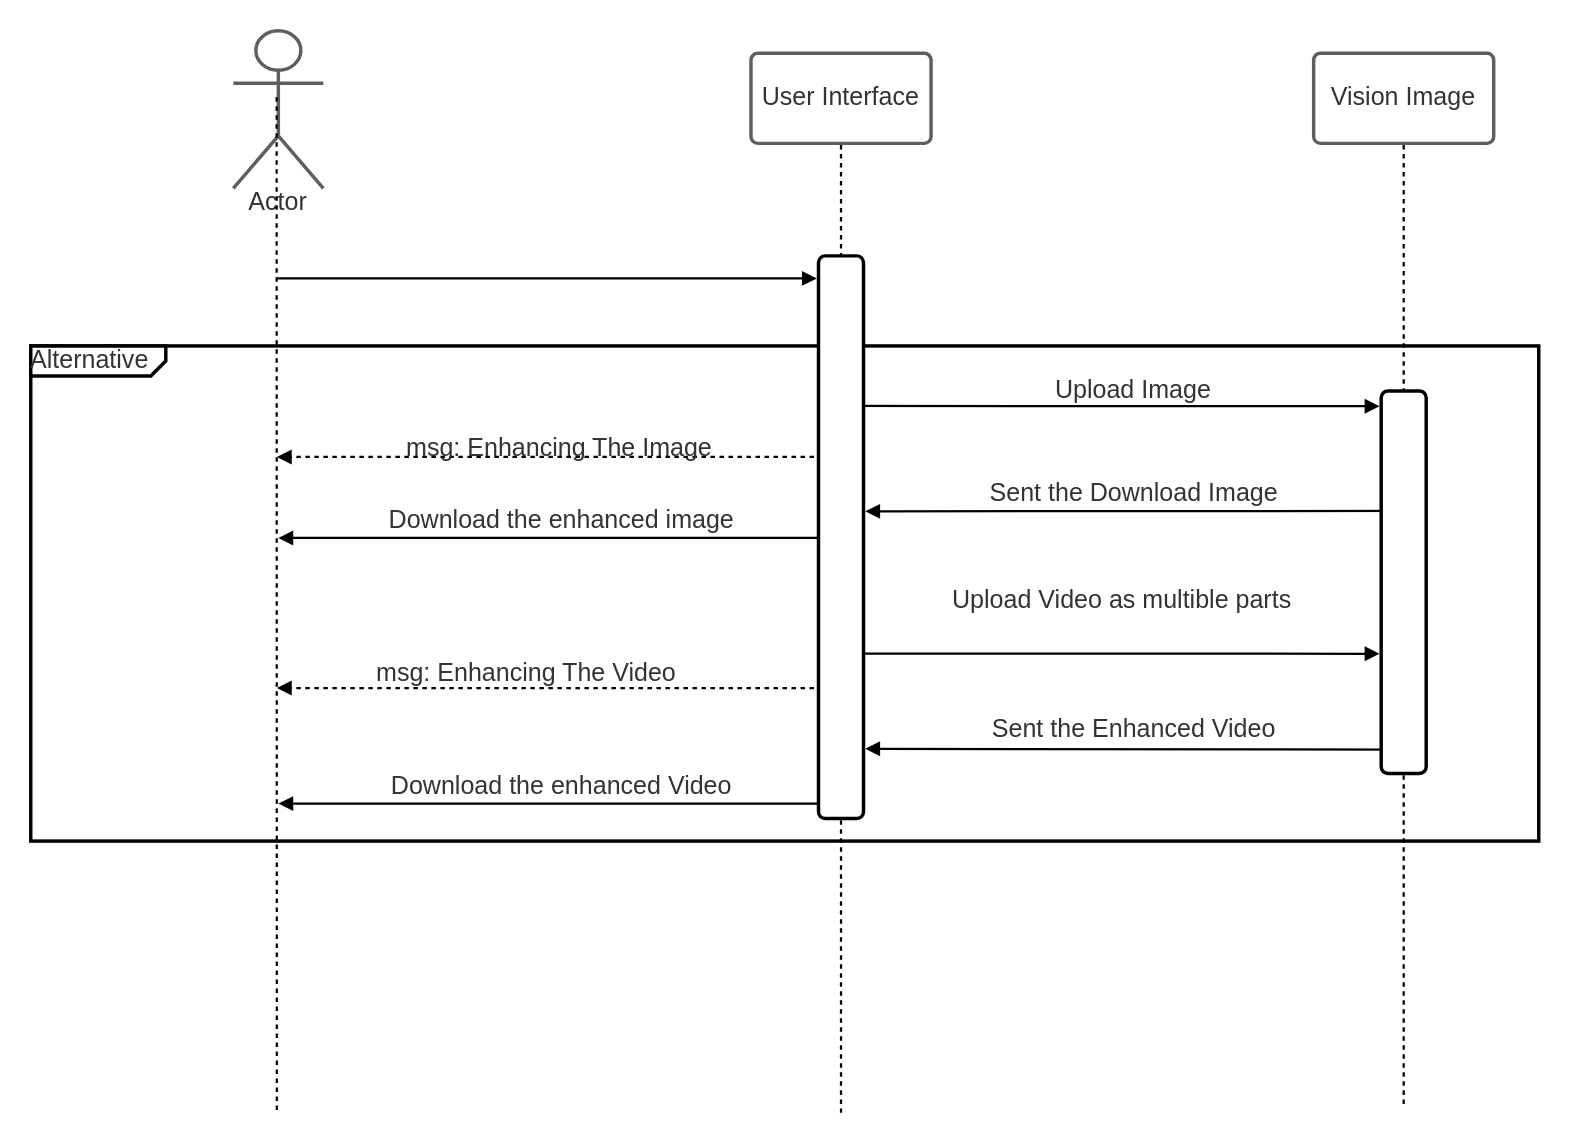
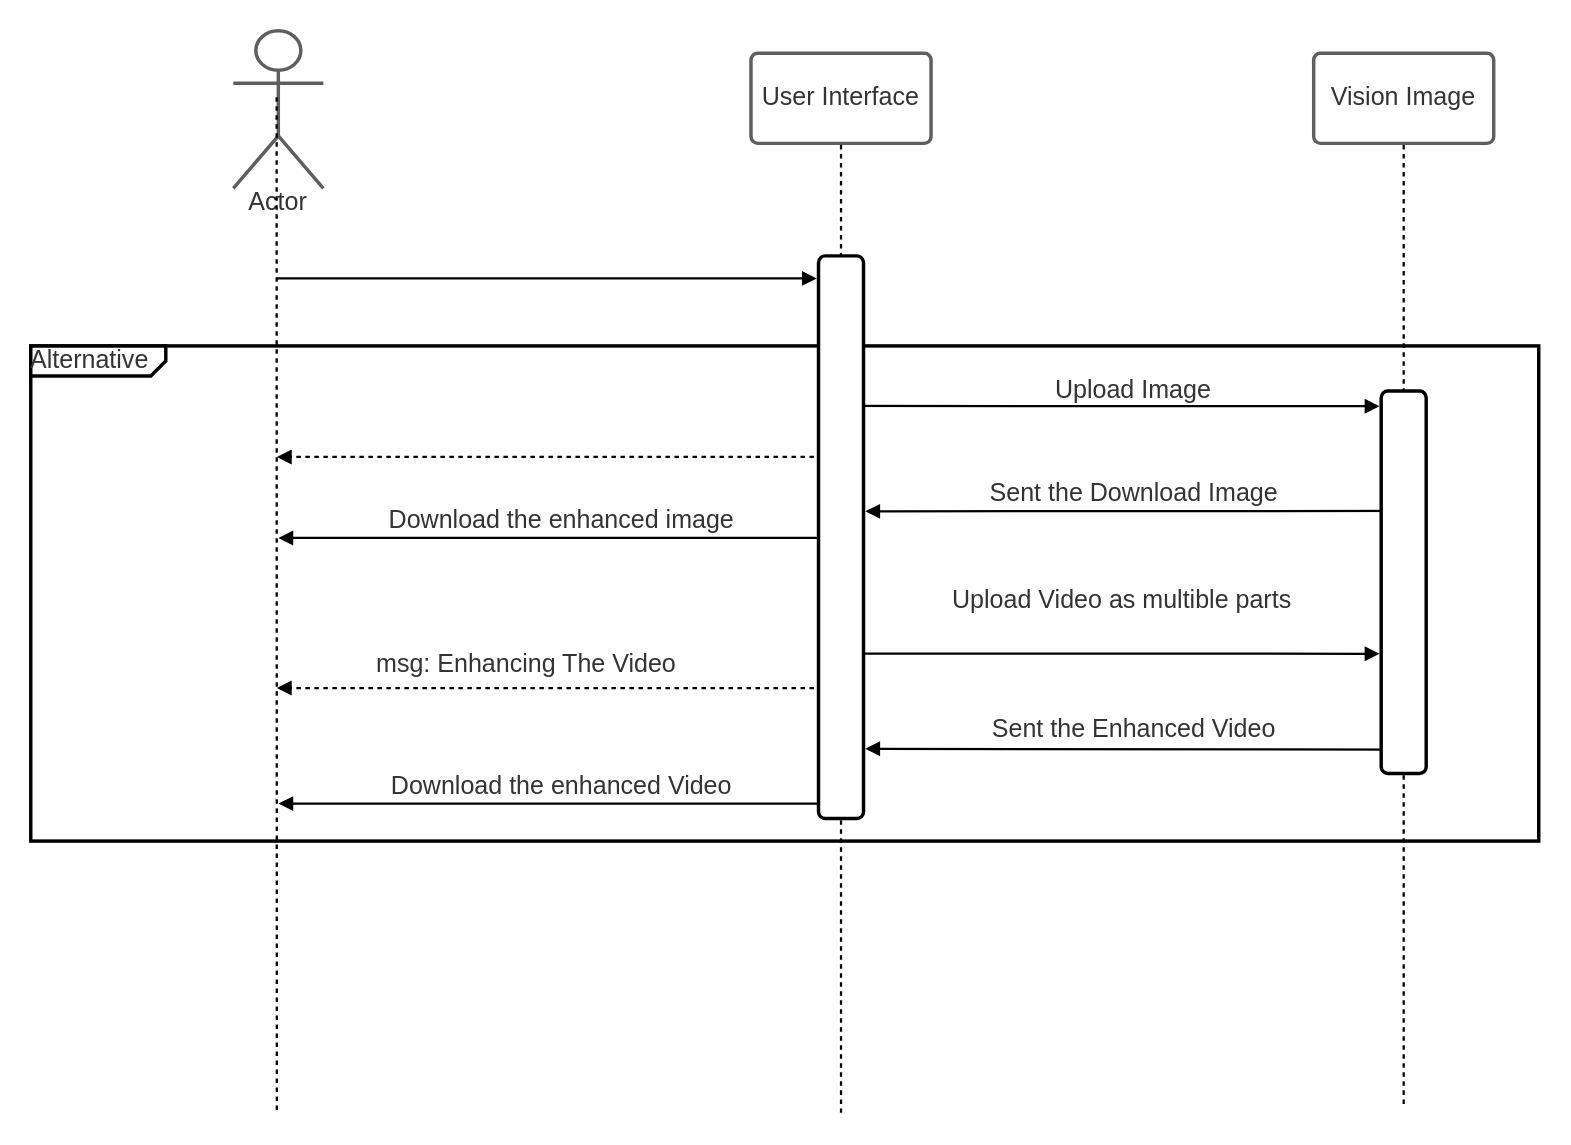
(560, 449) -> none
(527, 674) -> (527, 665)
